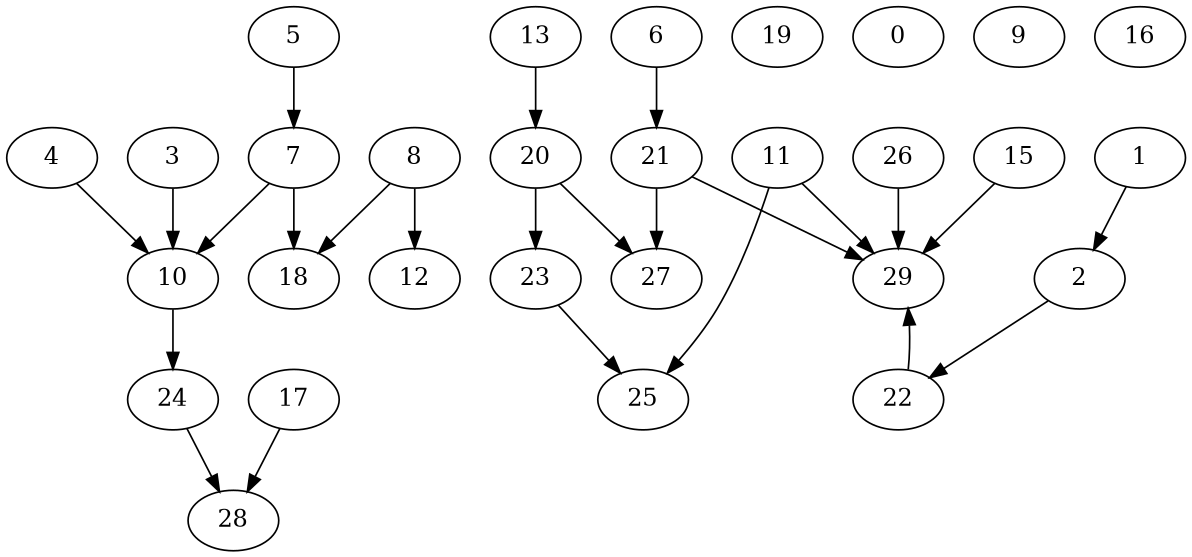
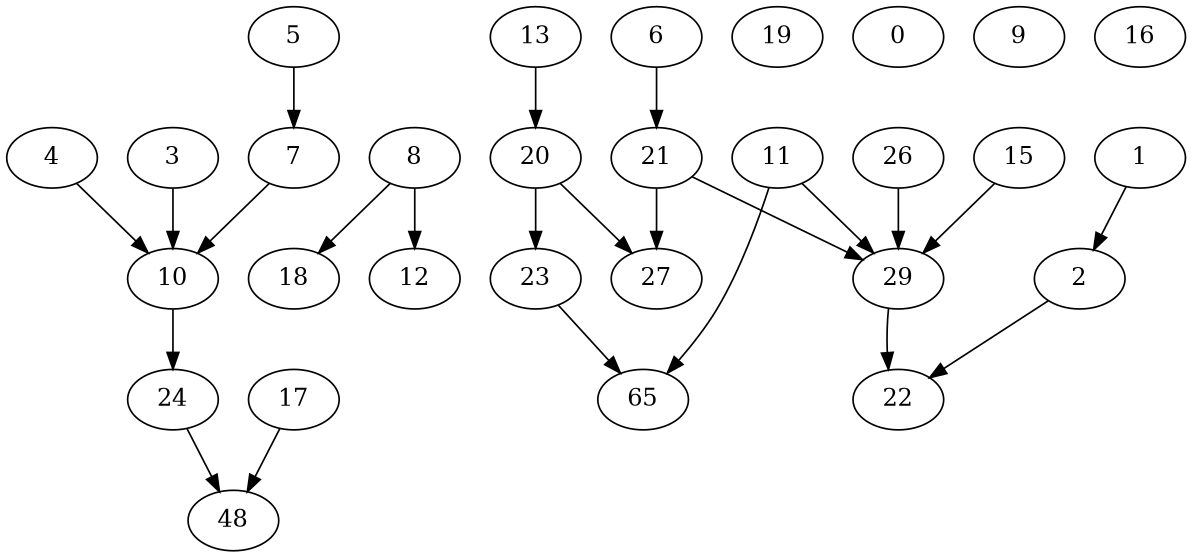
(294, 210) -> none
(910, 347) -> (887, 330)
(643, 400) -> (643, 400)
(233, 521) -> (233, 521)
